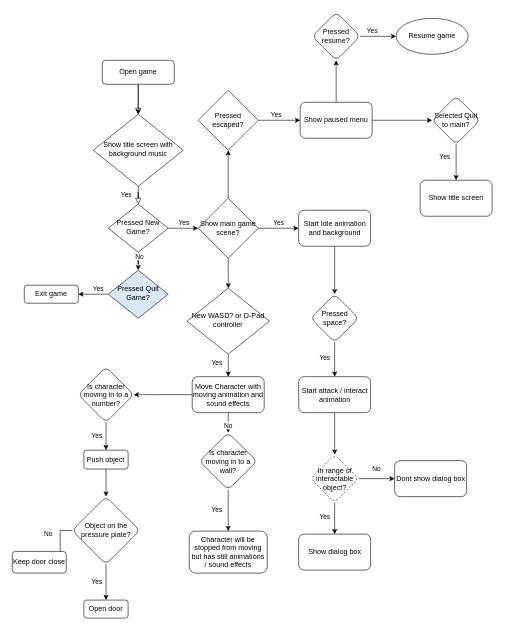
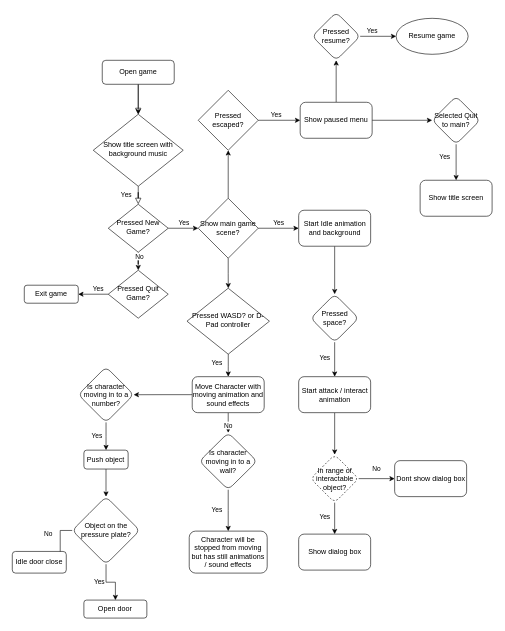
(138, 294) -> (138, 294)
(228, 320) -> (228, 320)
(39, 563) -> (39, 563)
(106, 609) -> (115, 609)
